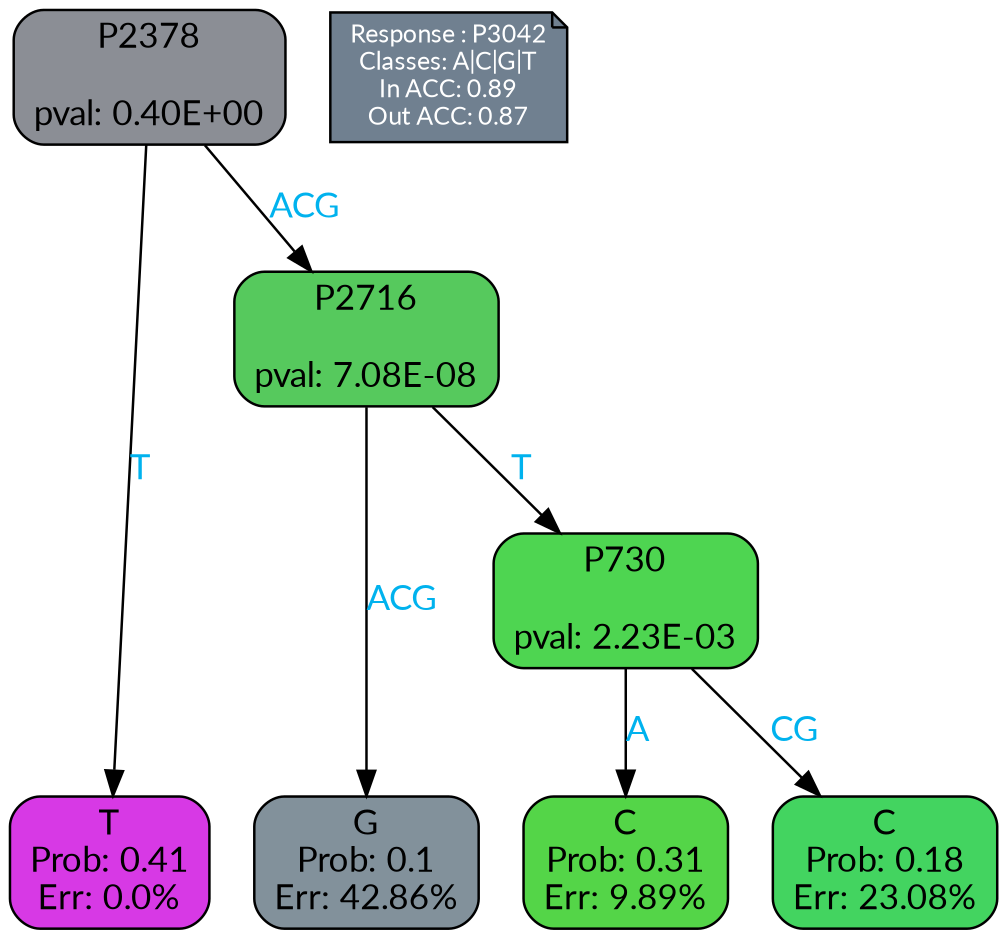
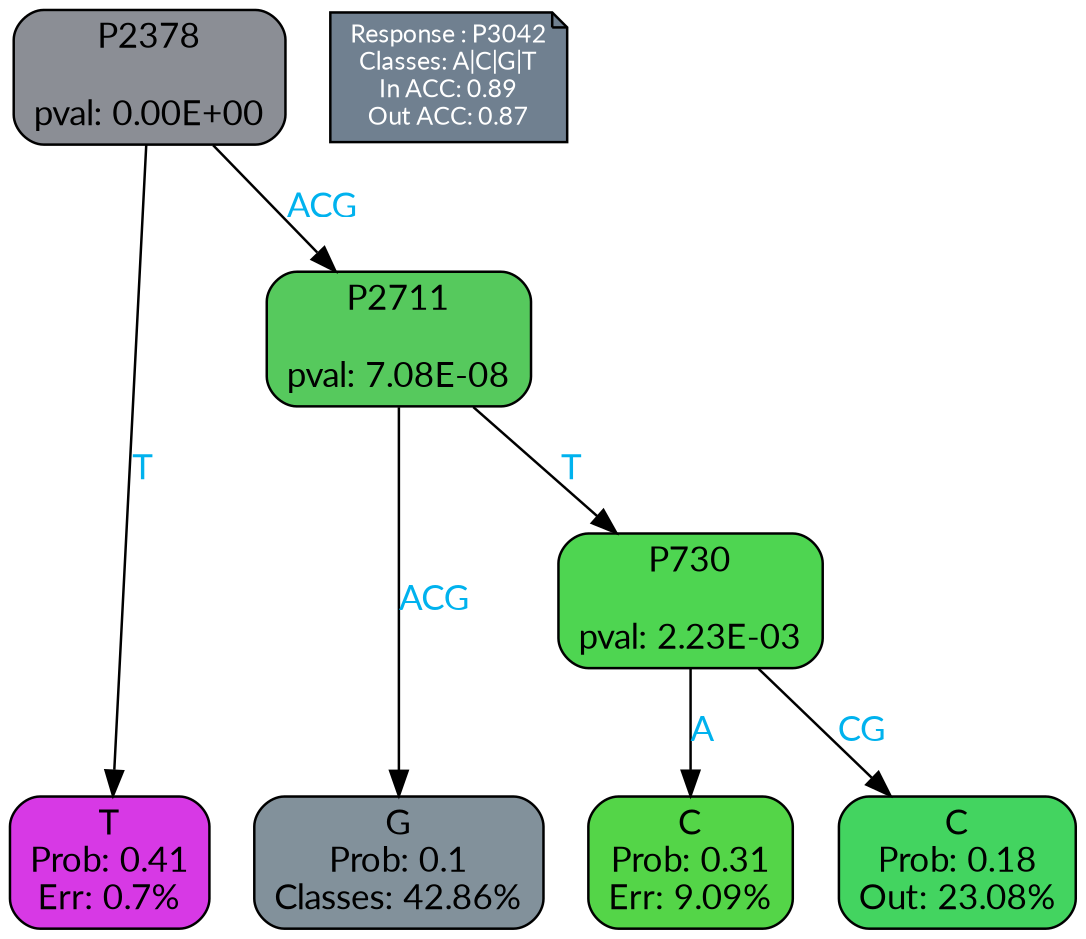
(150, 77) -> (150, 77)
(366, 339) -> (399, 339)
(110, 863) -> (110, 863)
(366, 863) -> (399, 863)
(626, 863) -> (691, 863)
(885, 863) -> (957, 863)
